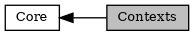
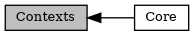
(90, 18) -> (118, 18)
